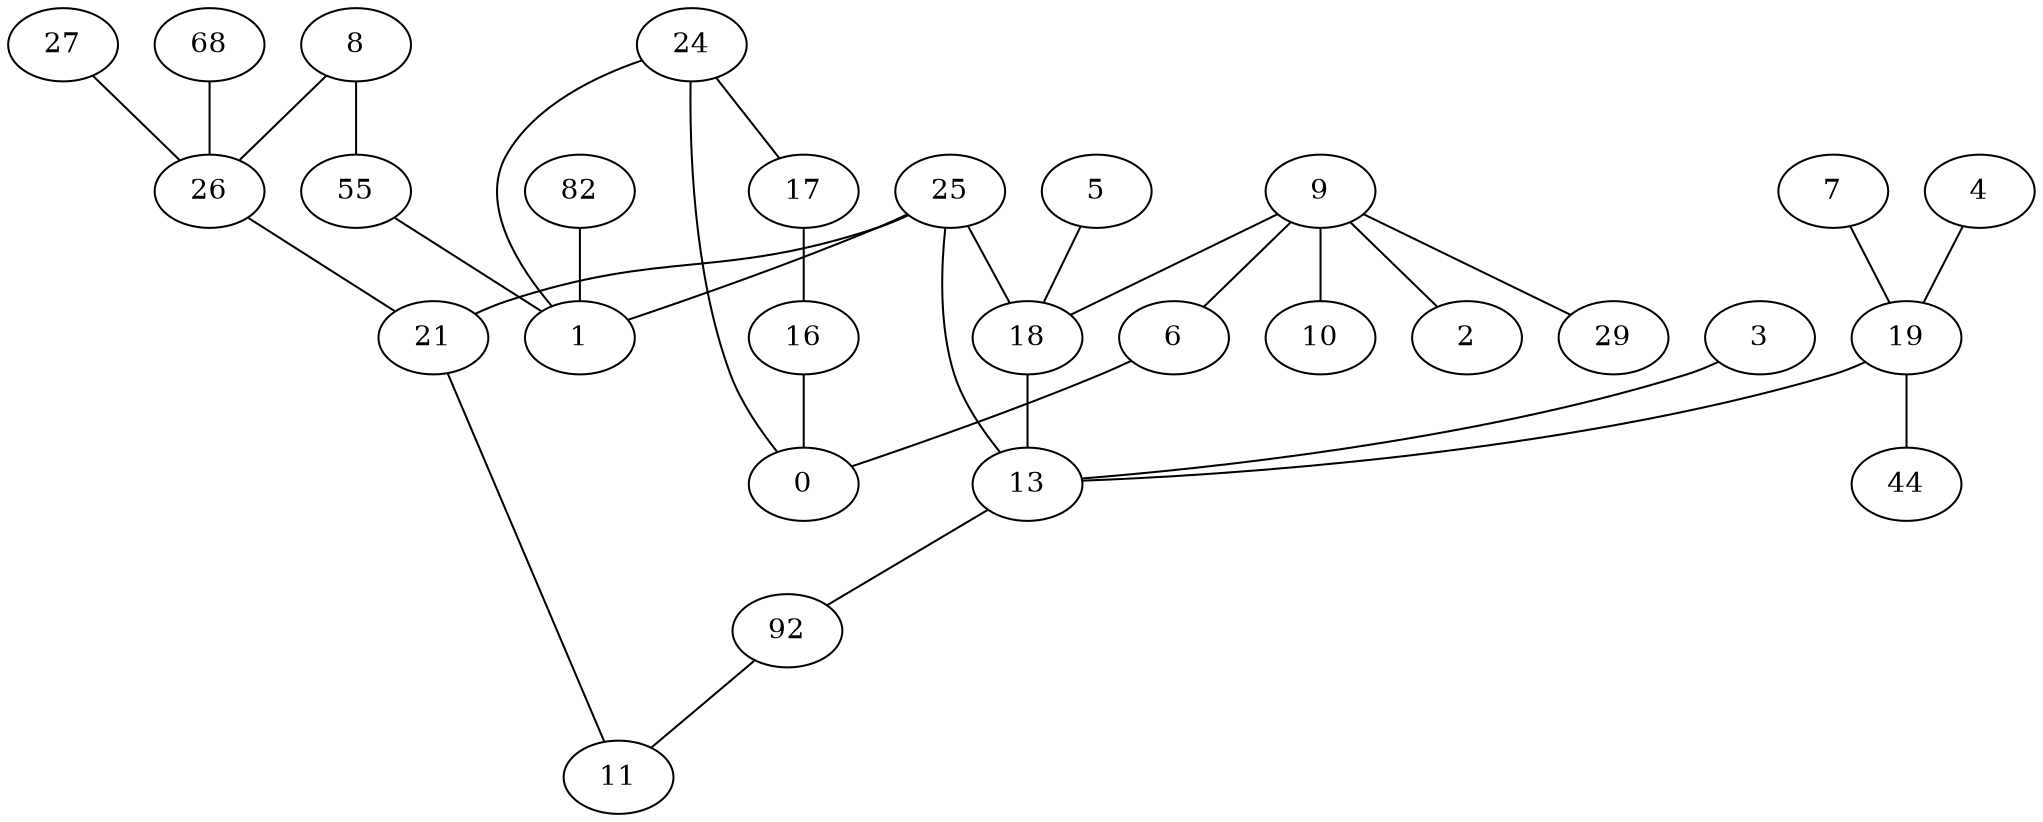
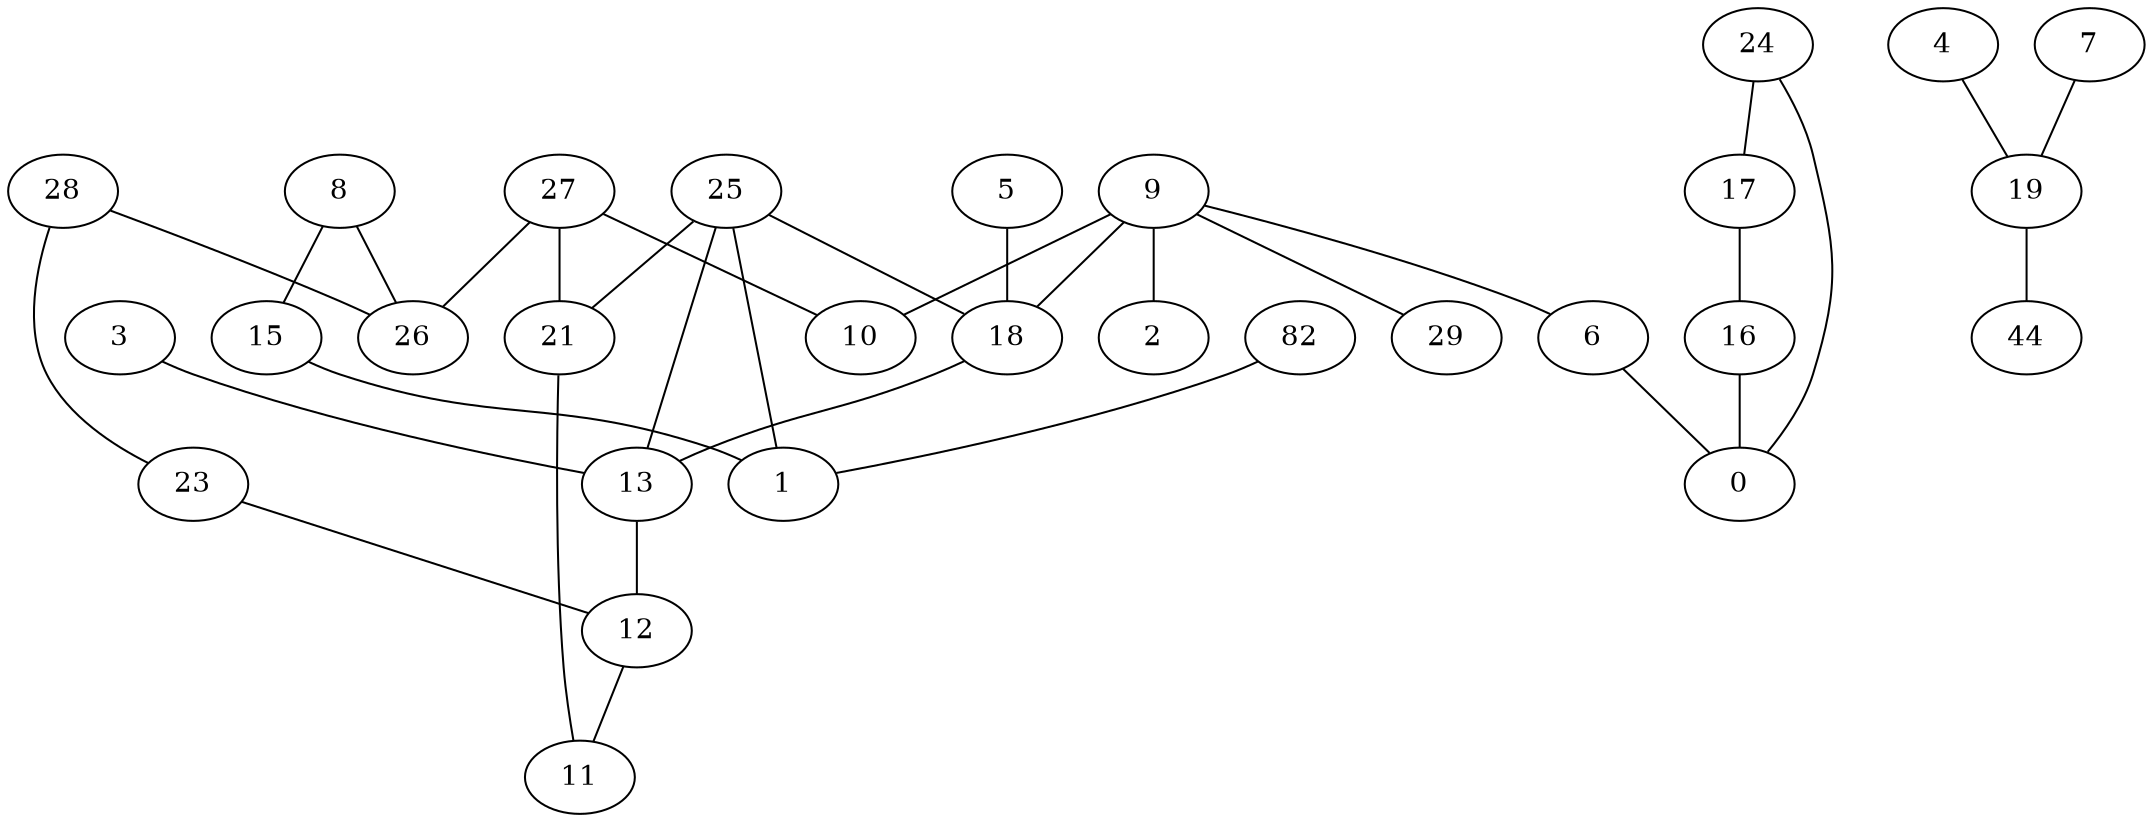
(210, 45) -> (63, 191)
(507, 154) -> none
(356, 191) -> (267, 338)
(322, 265) -> (560, 265)
none -> (721, 270)
(1478, 446) -> none
none -> (193, 484)
(787, 631) -> (637, 631)
